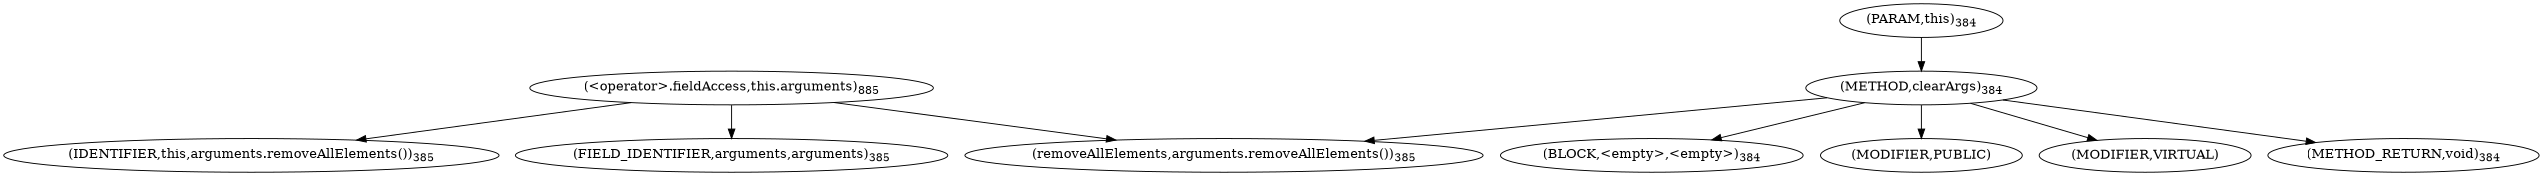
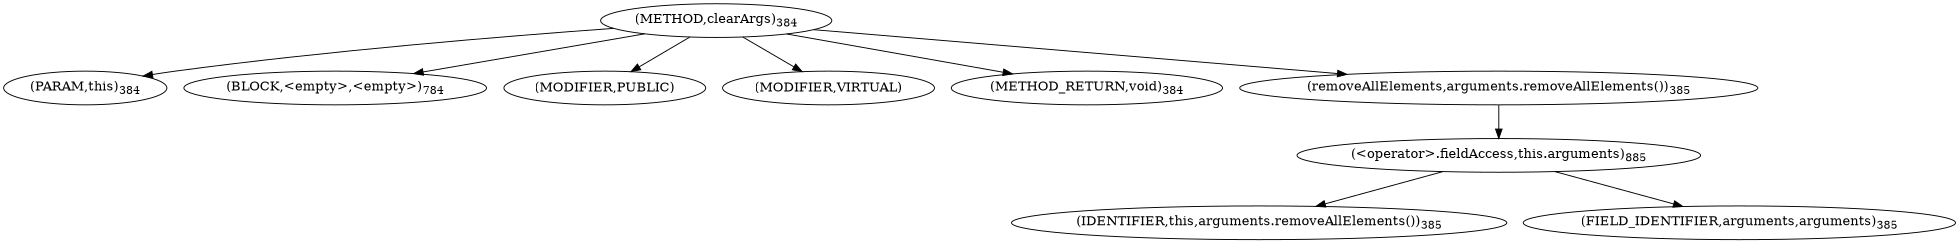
(1921, 50) -> (383, 48)
(970, 121) -> (1499, 117)
(1750, 154) -> (434, 87)
